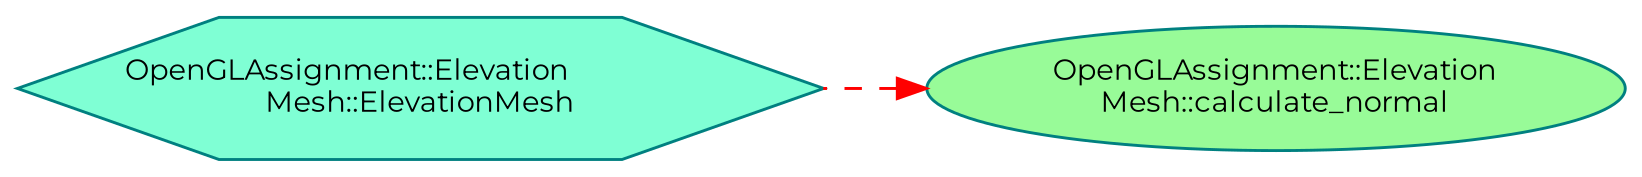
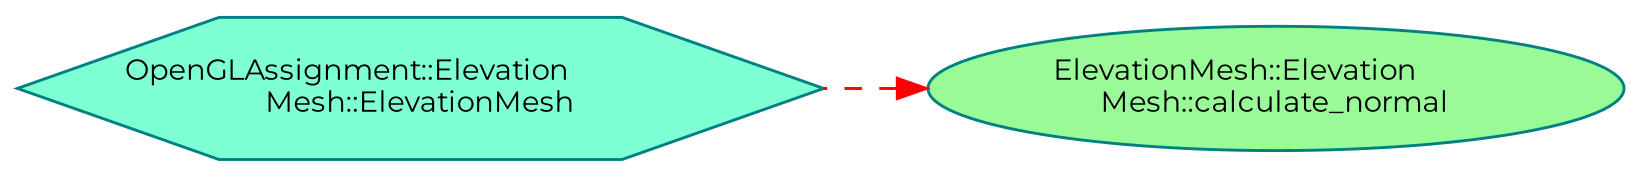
(1276, 88) -> (1276, 88)
